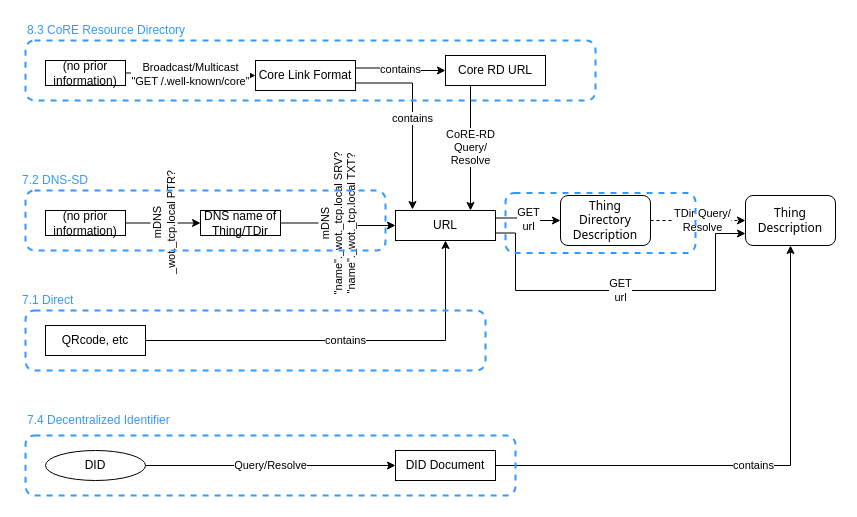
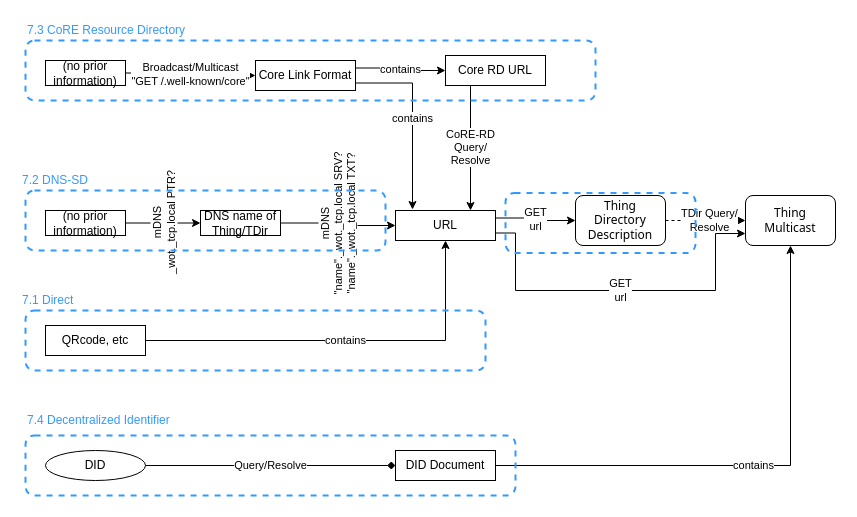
(110, 31) -> (110, 31)
(606, 221) -> (621, 221)
(791, 221) -> (791, 221)
(387, 466) -> (386, 466)
